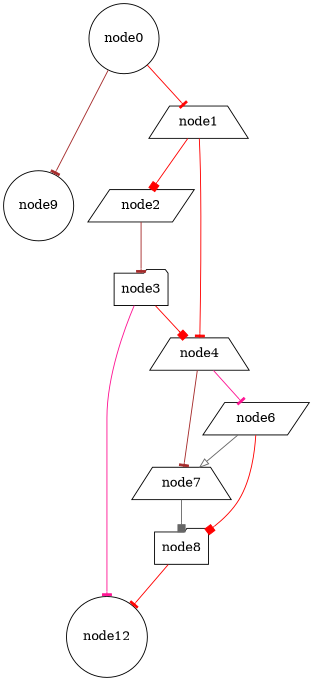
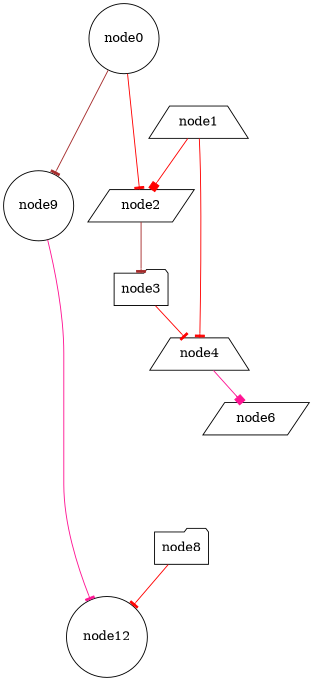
(164, 84) -> (133, 129)
(169, 320) -> (169, 320)
(226, 385) -> (226, 385)
(107, 447) -> (64, 419)
(182, 483) -> none
(246, 486) -> none
